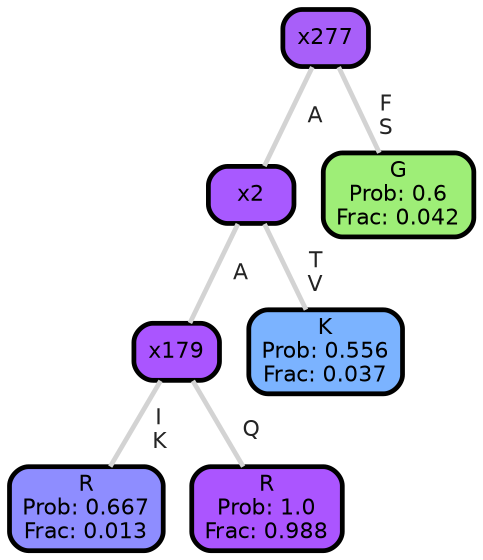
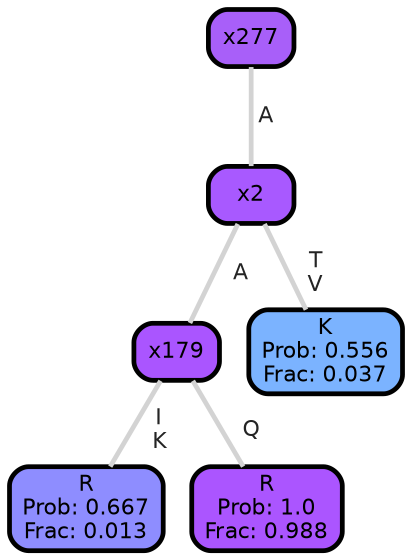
(399, 195) -> none
